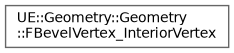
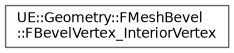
(117, 26) -> (117, 26)
